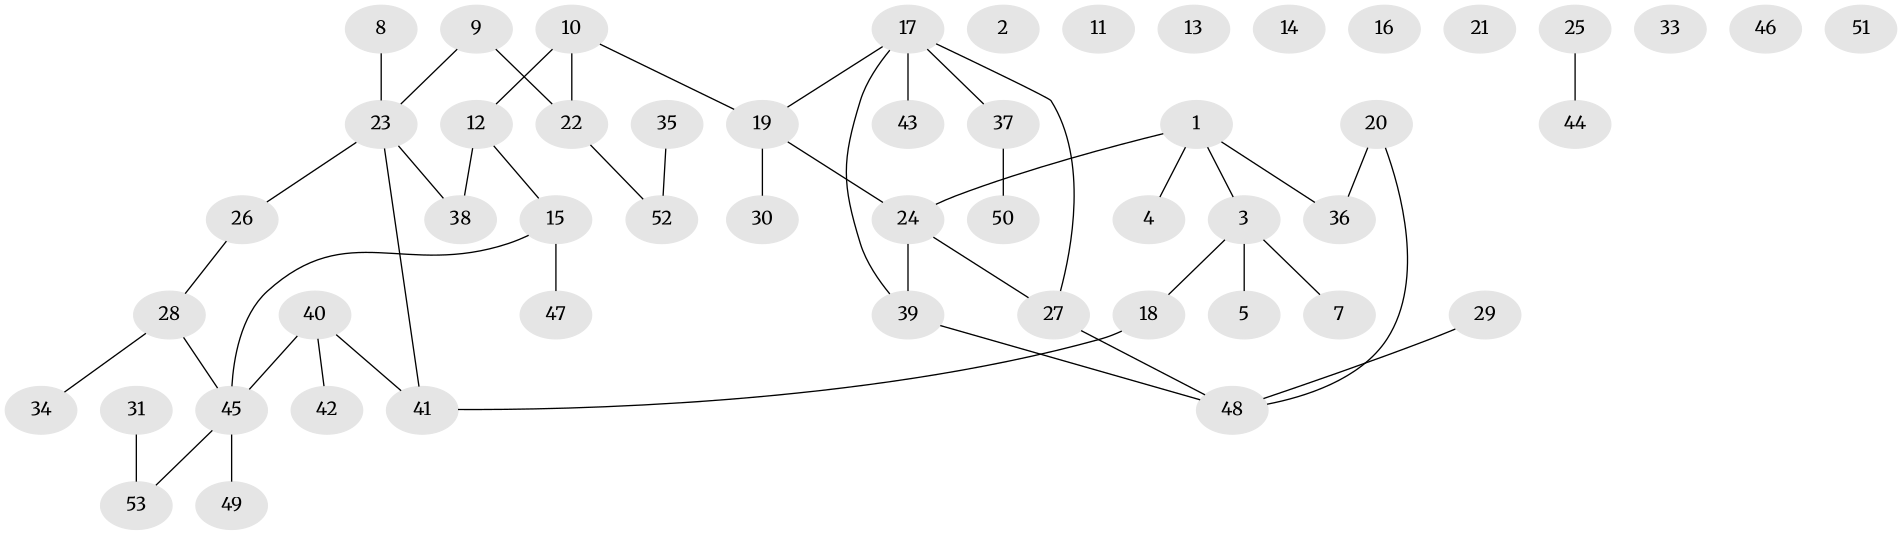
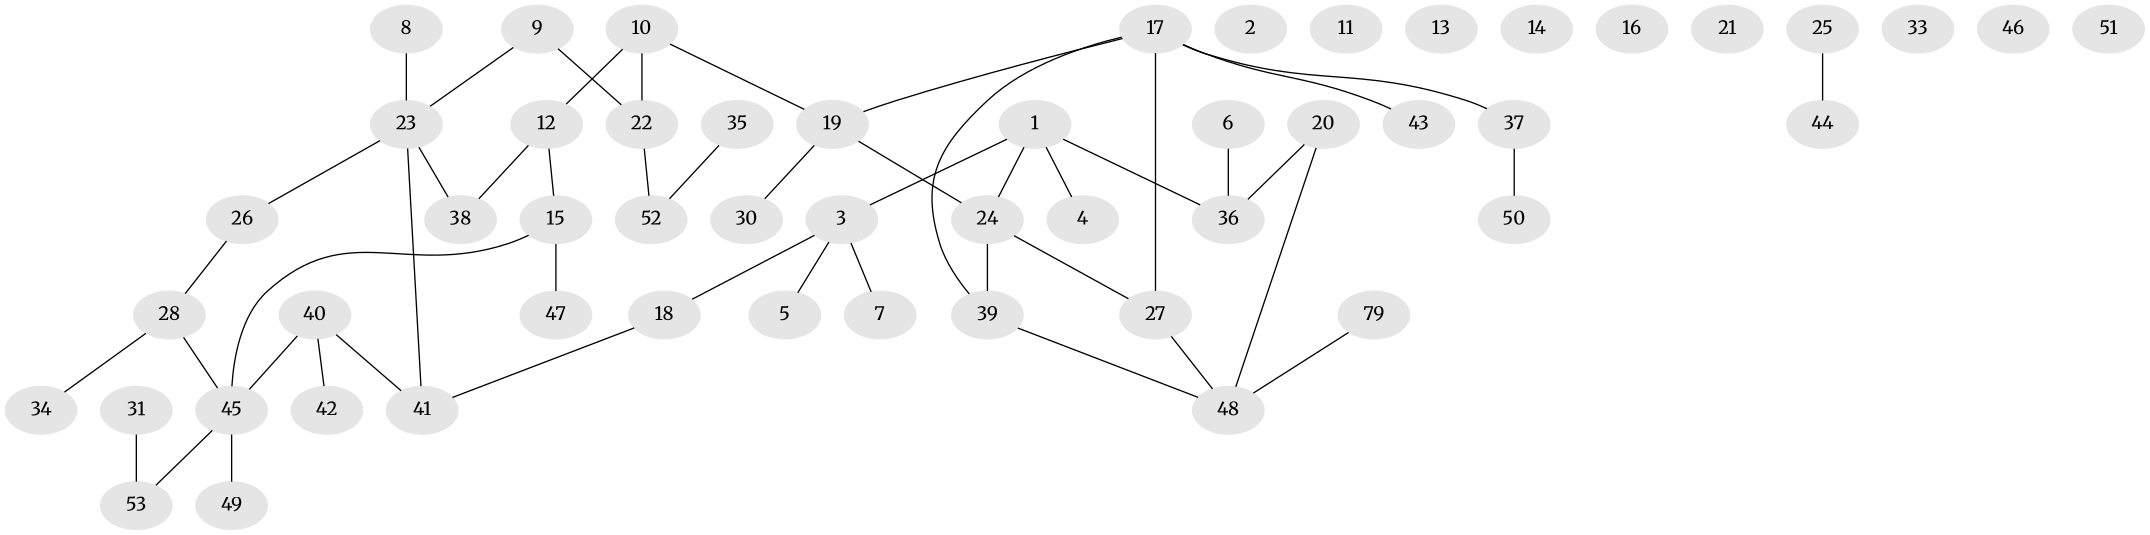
none -> (1228, 124)
(1485, 315) -> (1374, 315)
